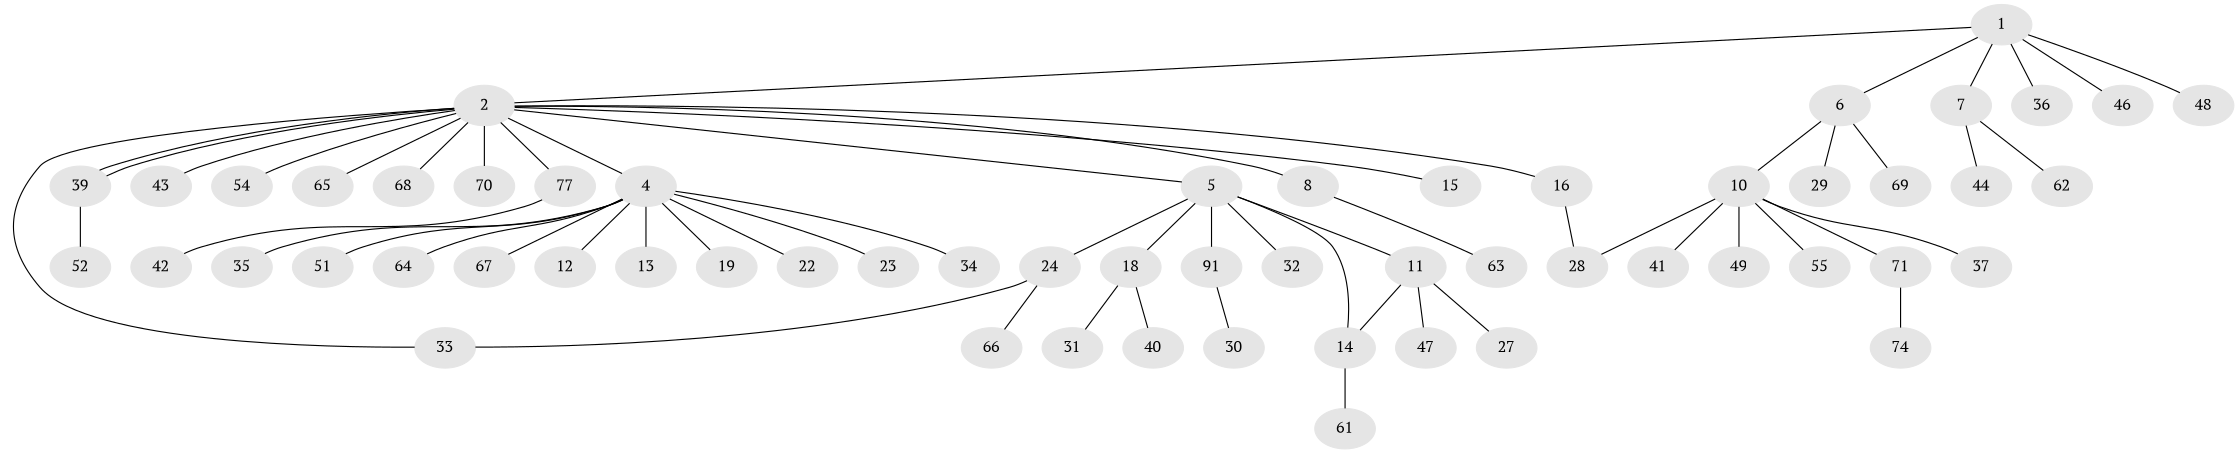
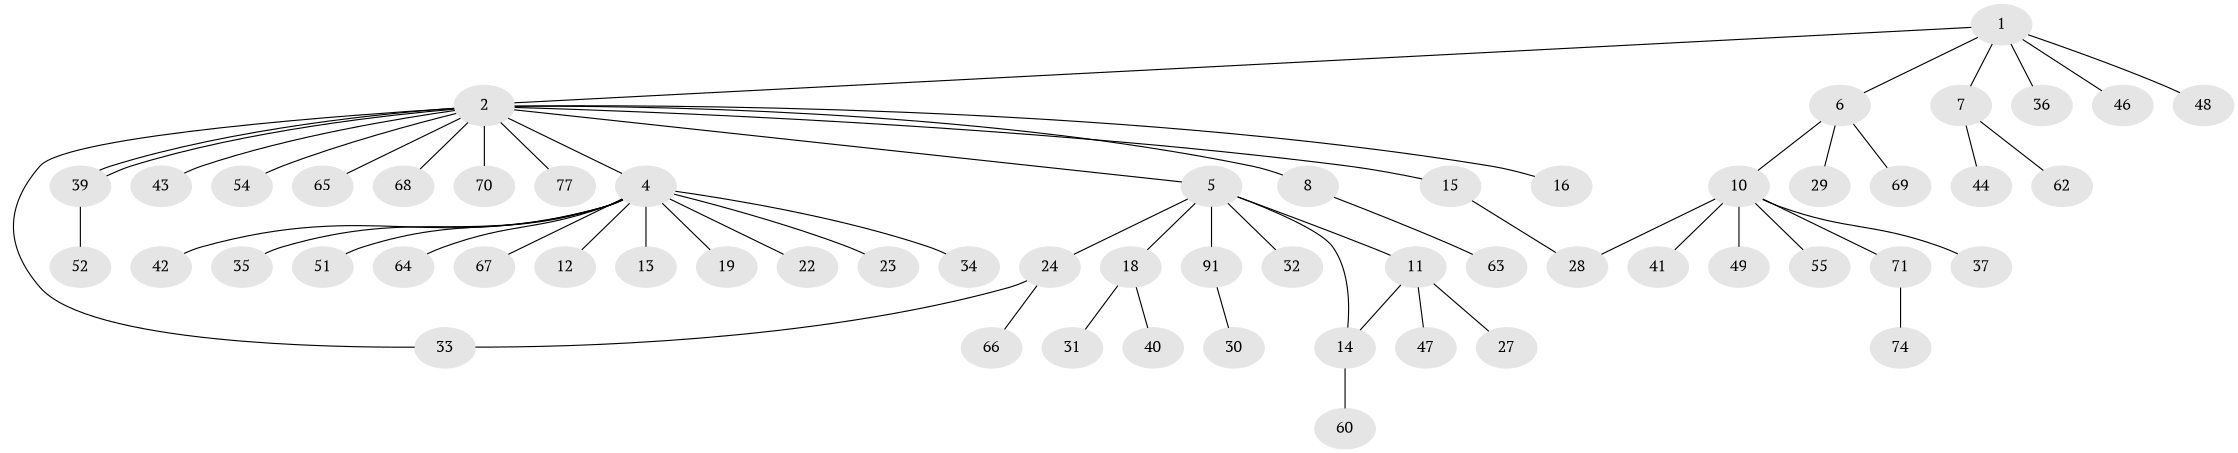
(336, 227) -> (337, 226)
(1570, 227) -> (1514, 227)
(1345, 429) -> (1345, 429)
